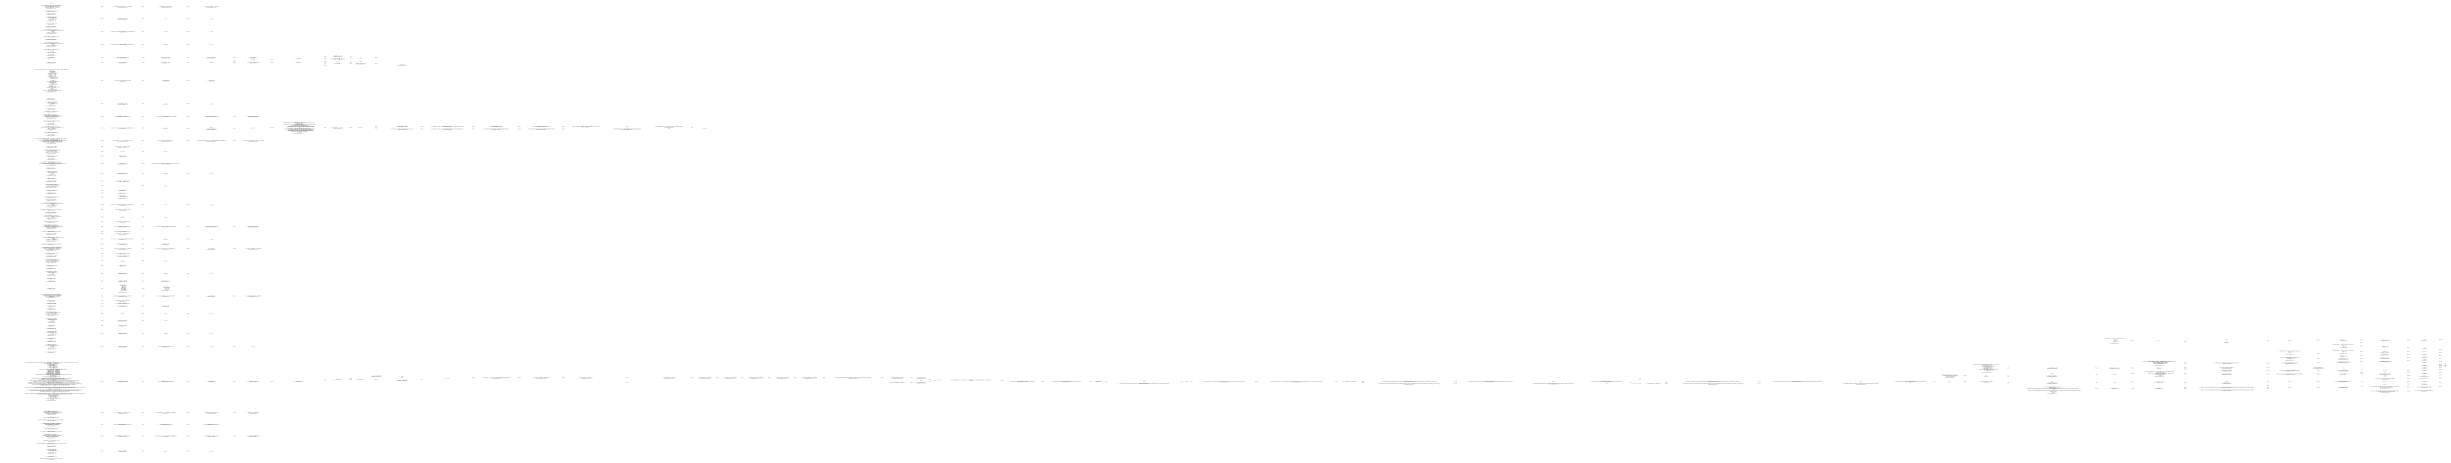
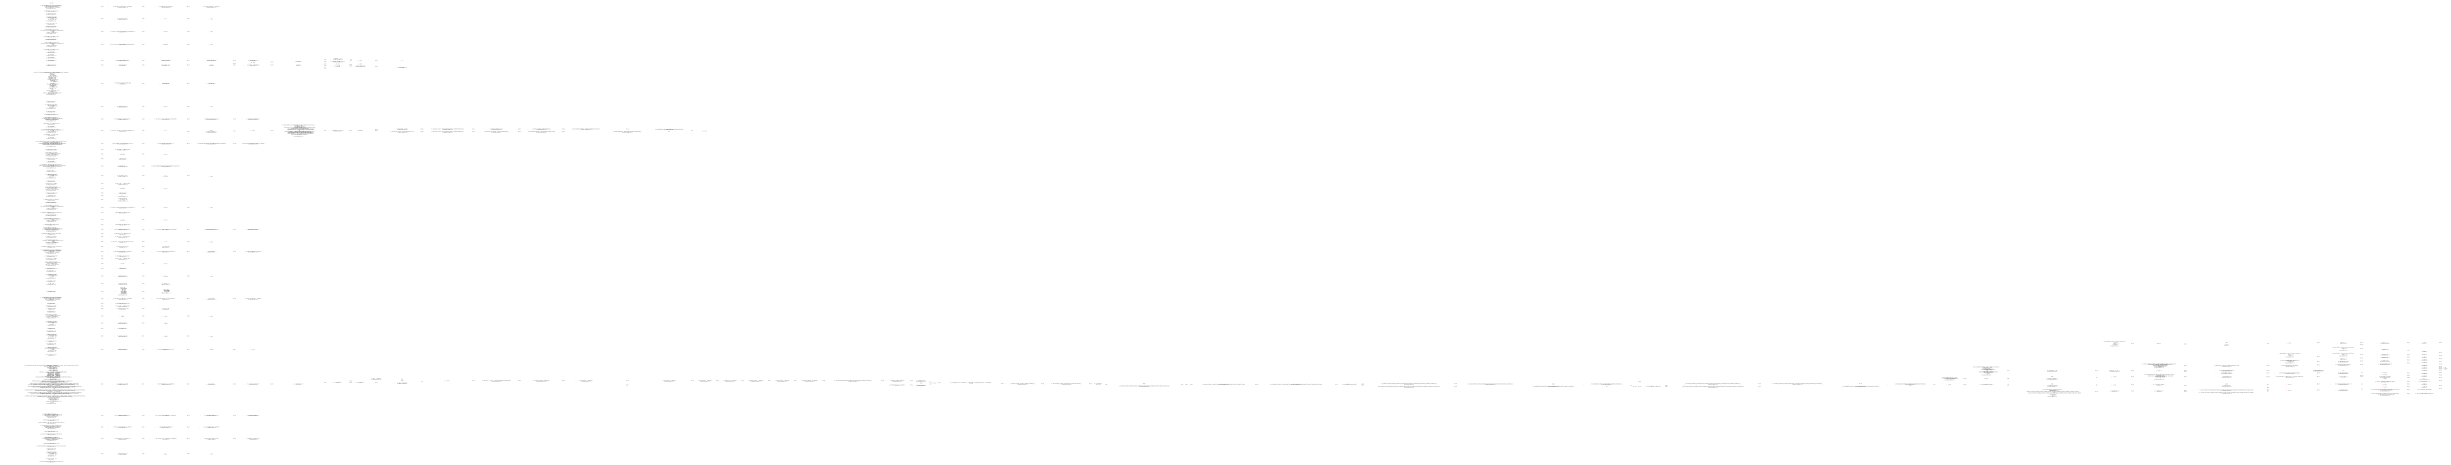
none -> (51, 58)
